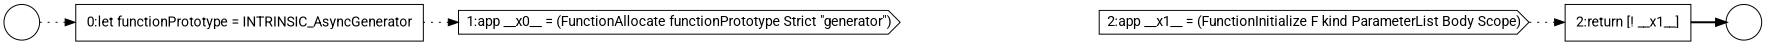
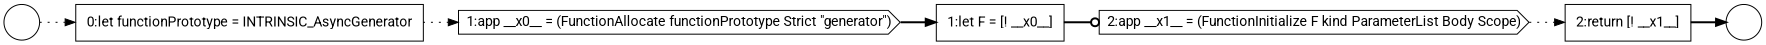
none -> (1000, 22)
